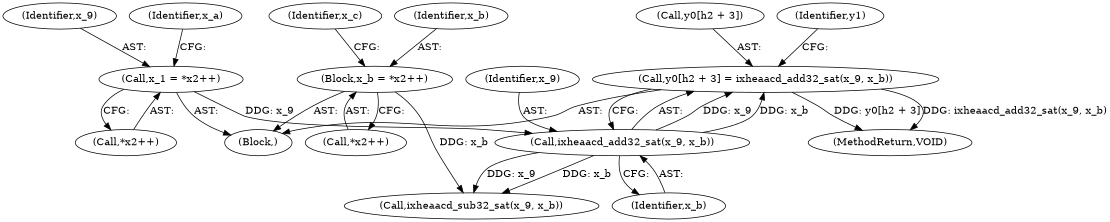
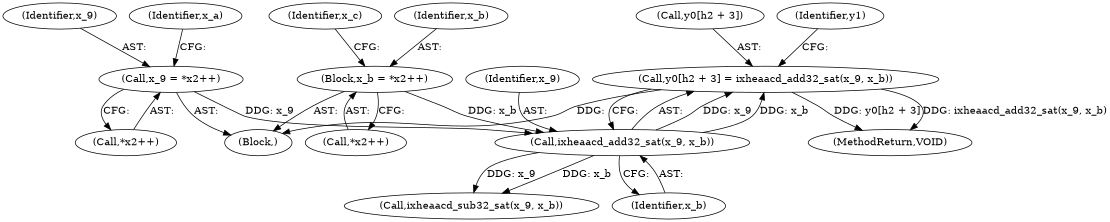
(171, 79) -> (171, 79)
(592, 111) -> (592, 111)
(430, 137) -> (469, 117)
